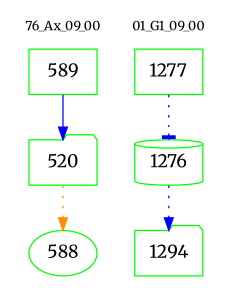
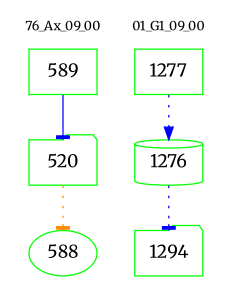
(169, 111) -> (169, 111)
(63, 114) -> (63, 114)
(63, 202) -> (63, 202)
(169, 205) -> (169, 205)
